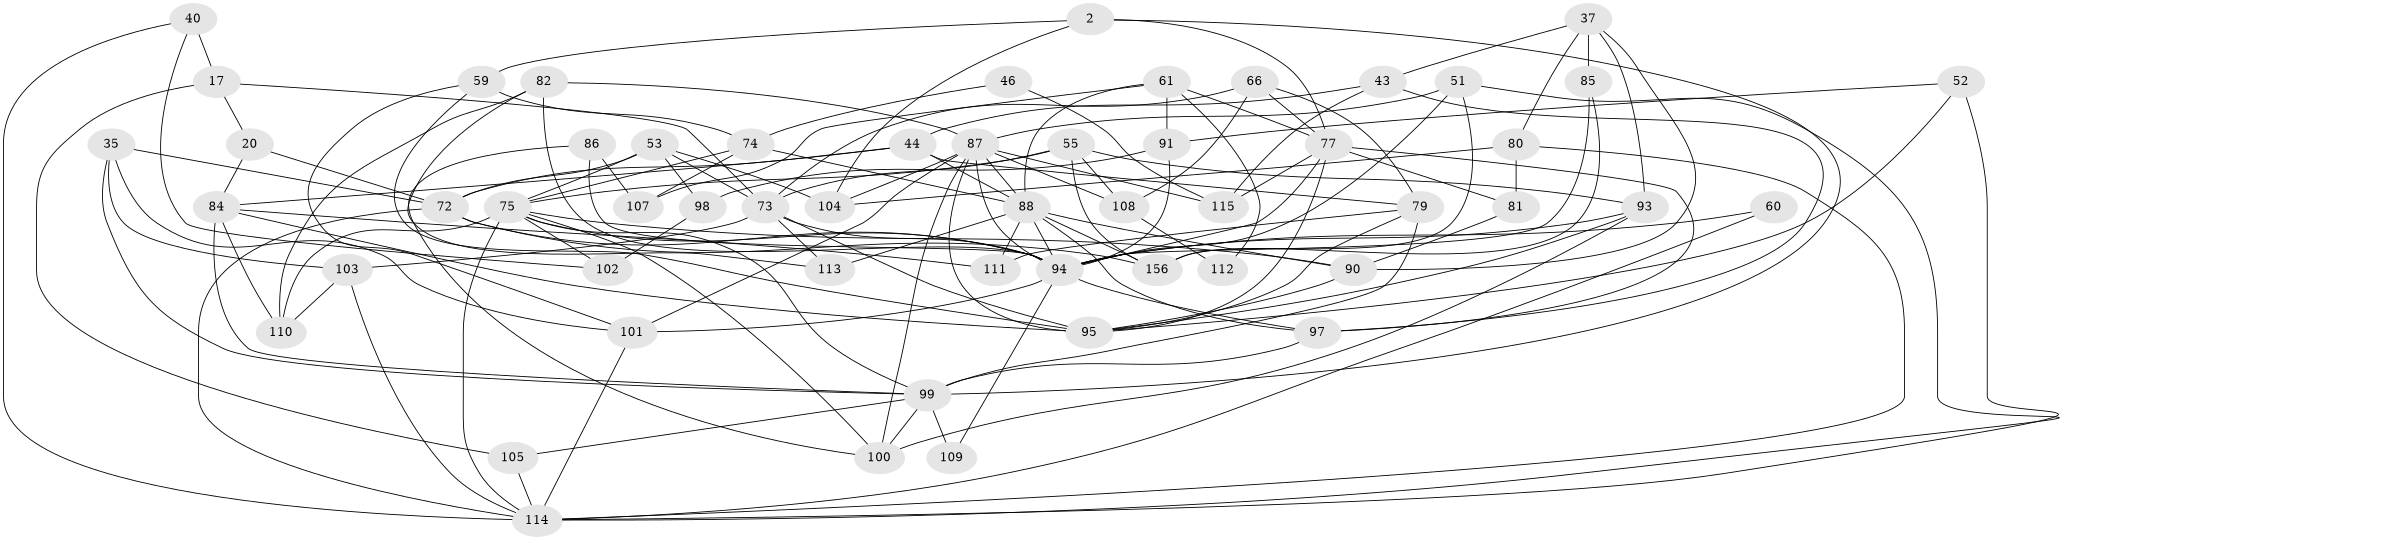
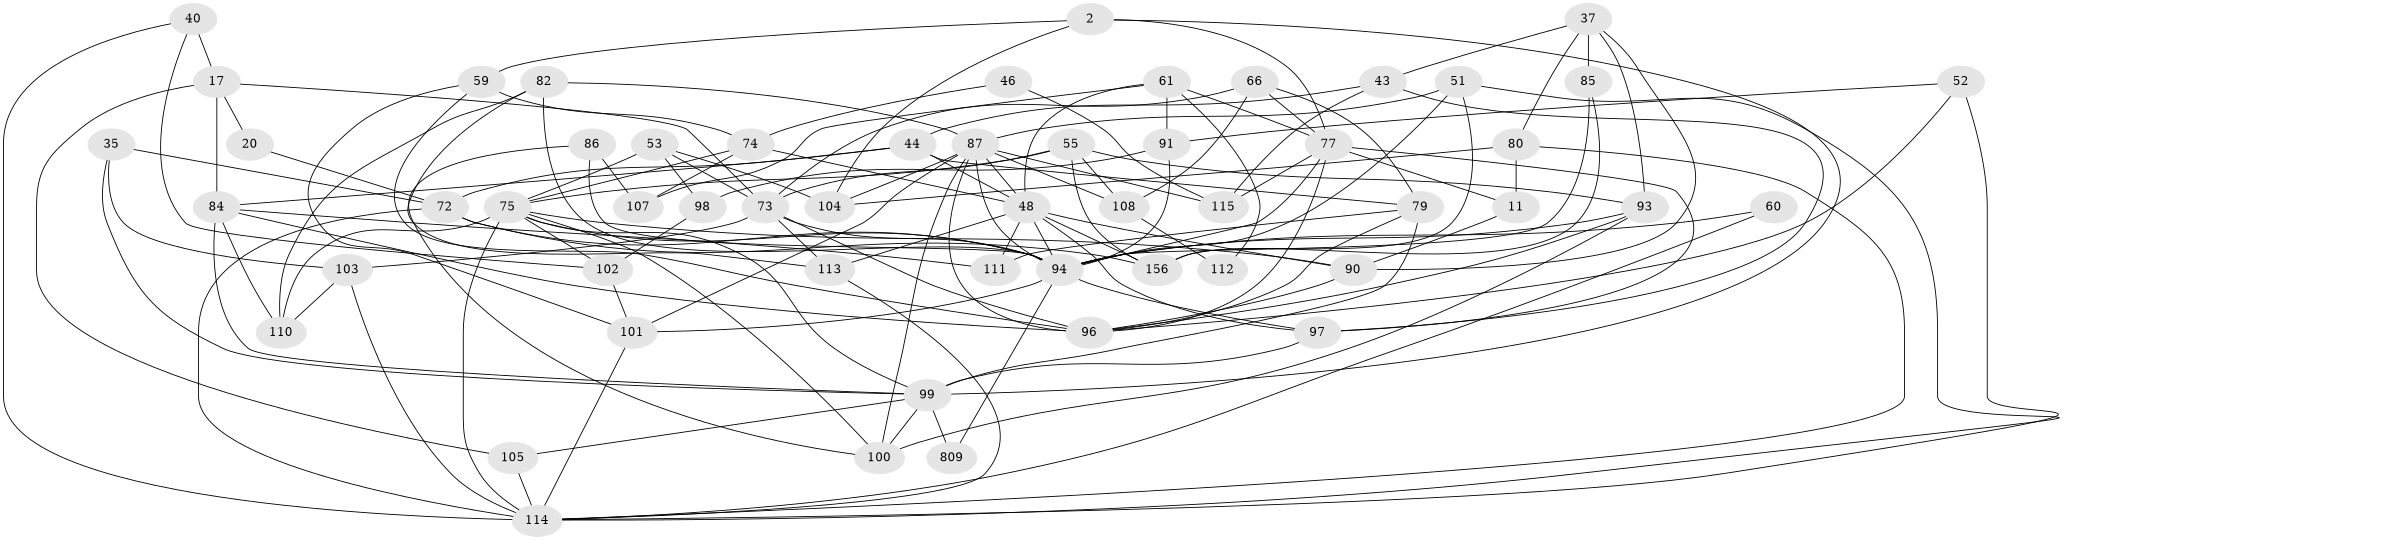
(233, 176) -> (217, 145)
(550, 176) -> none
(1027, 207) -> (1027, 207)
(1516, 207) -> (1516, 207)
(389, 259) -> (620, 301)
(1089, 333) -> (1089, 333)
(952, 458) -> (952, 458)
none -> (988, 469)
